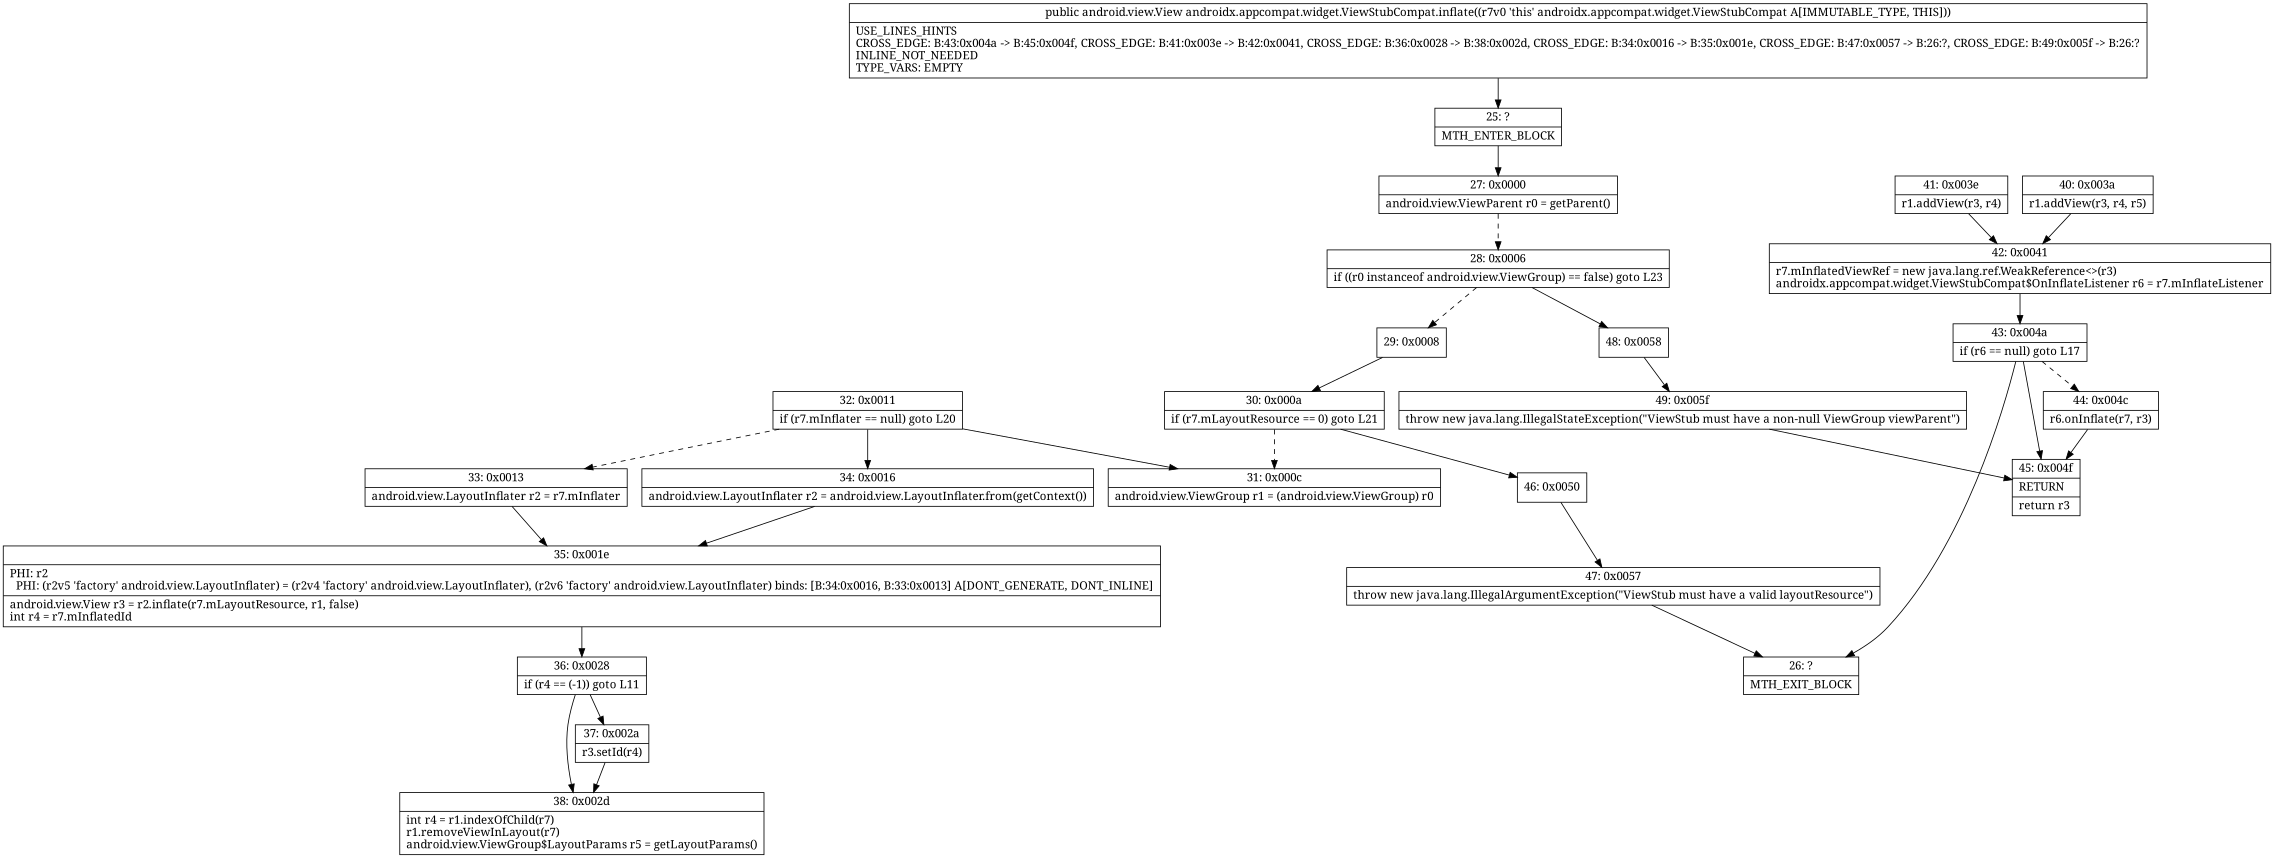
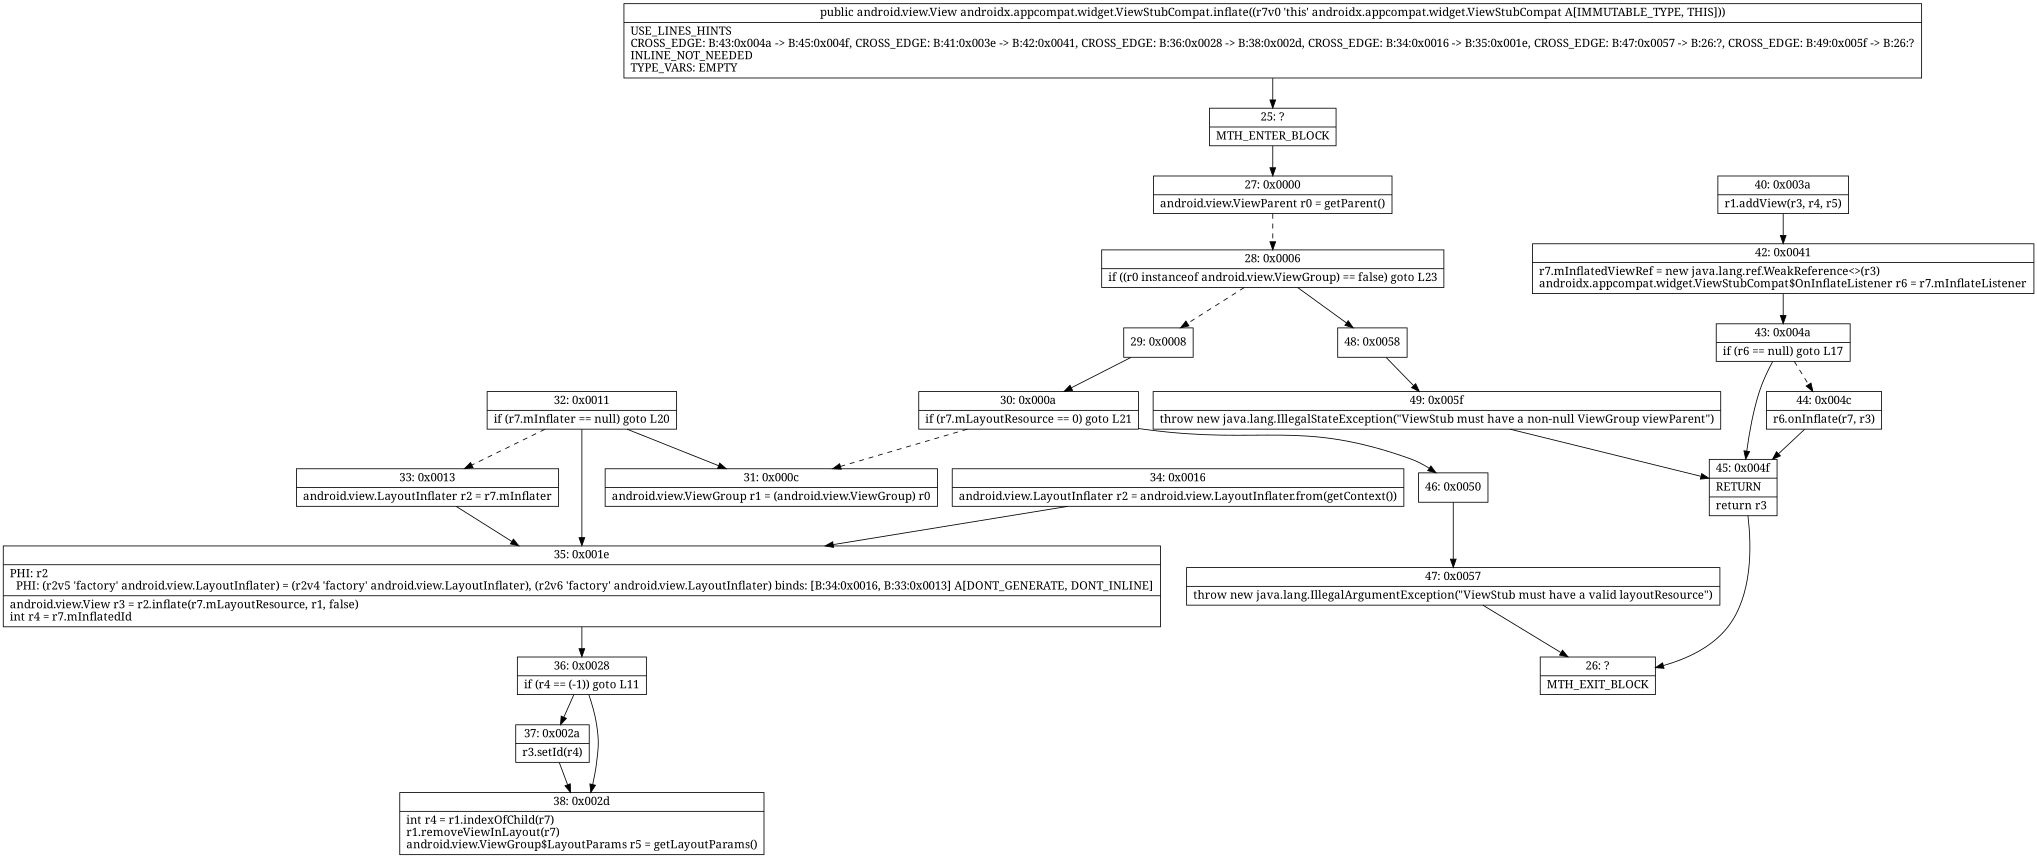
(1951, 195) -> none
(868, 445) -> (582, 483)
(1958, 522) -> (1738, 610)
